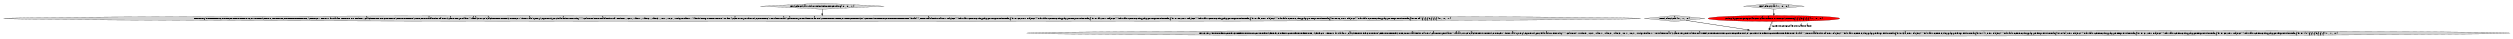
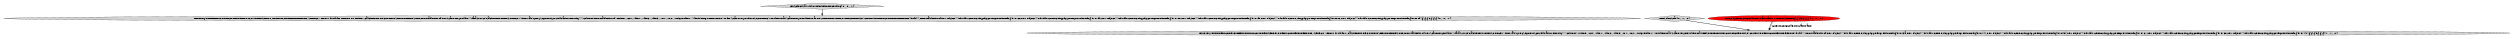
(1774, 6) -> none
